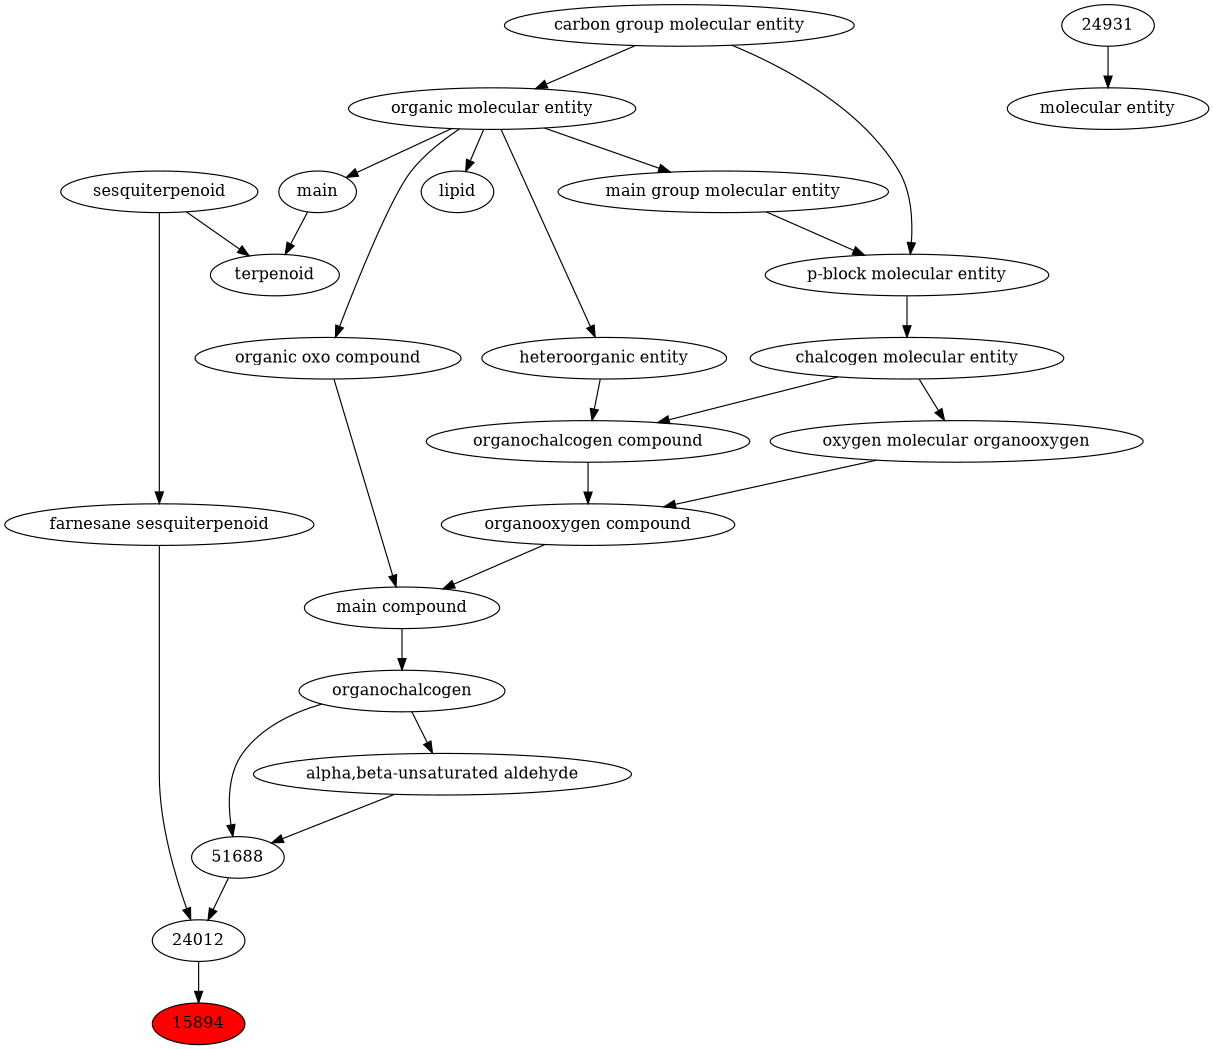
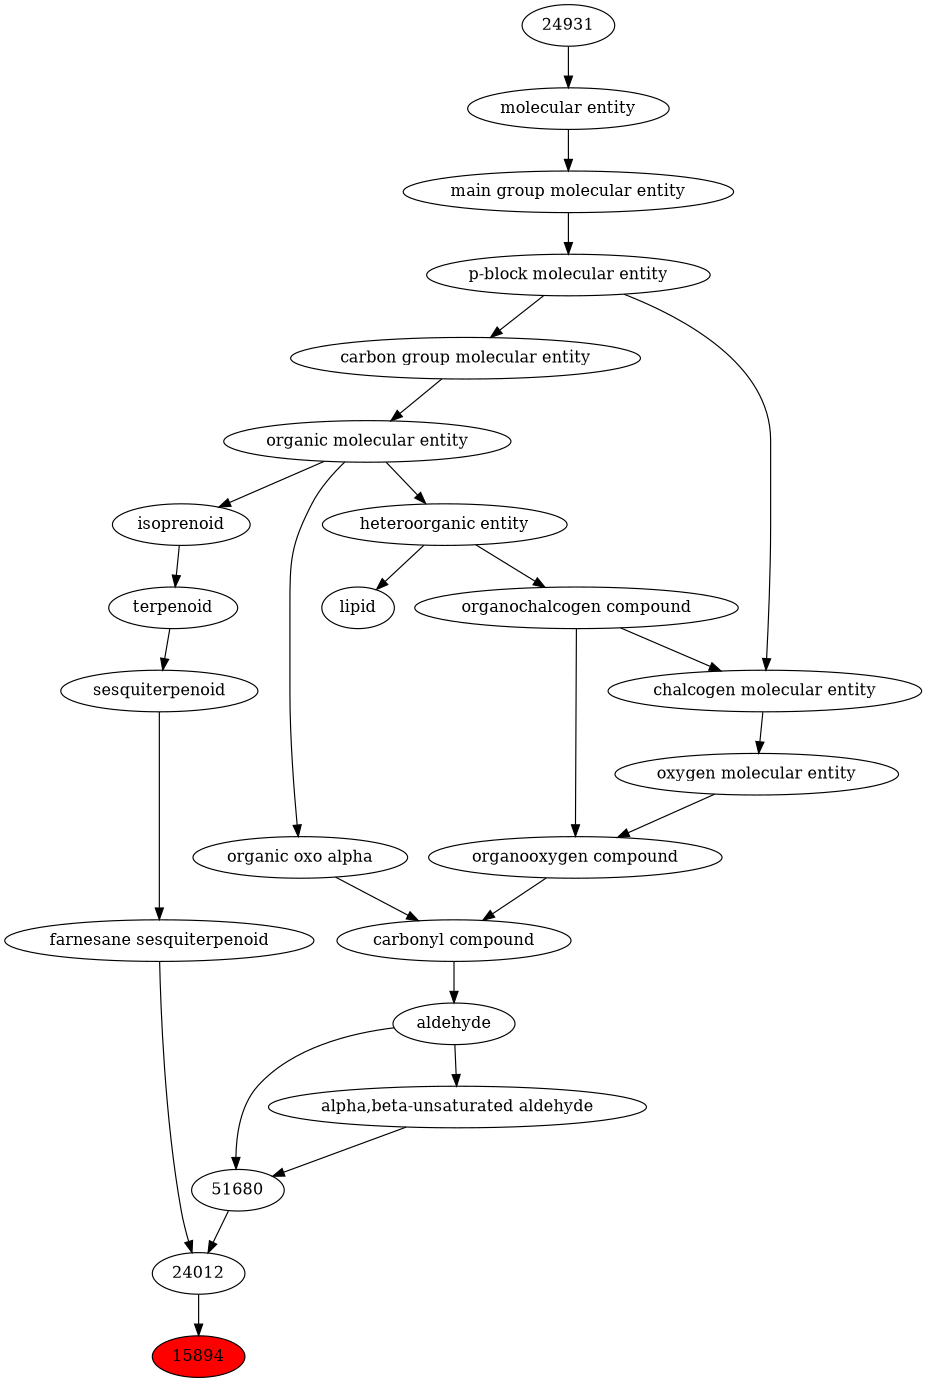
(854, 119) -> (522, 313)
(477, 145) -> (404, 563)
(602, 148) -> (568, 145)
(318, 192) -> (181, 525)
(213, 231) -> (167, 644)
(328, 358) -> (300, 857)
(753, 398) -> (665, 647)
(957, 441) -> (757, 774)
(402, 608) -> (454, 941)
(402, 691) -> (454, 1024)
(238, 857) -> (238, 1190)
